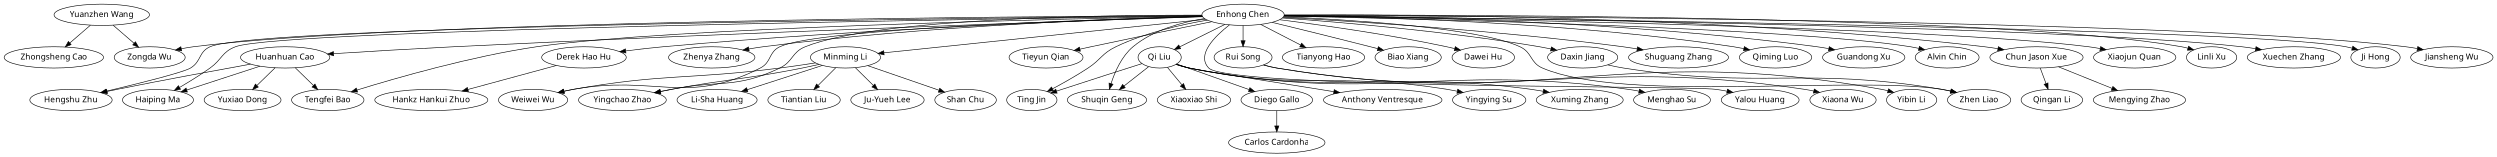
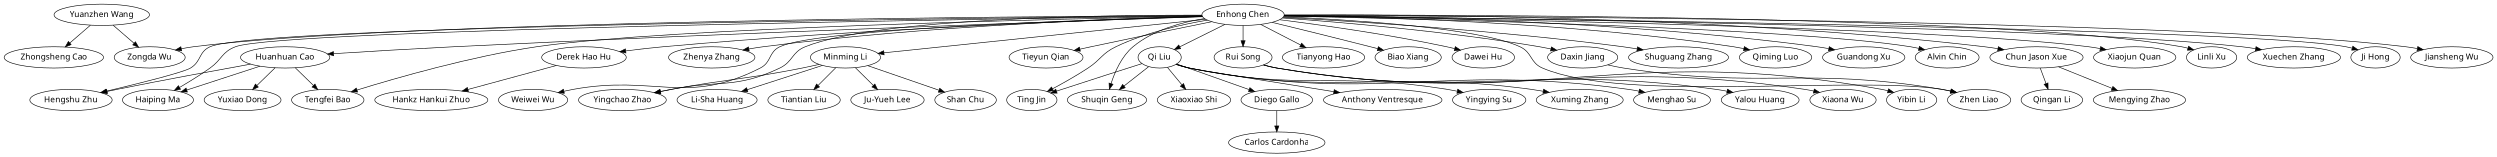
(690, 76) -> none
(1541, 86) -> (1495, 81)
